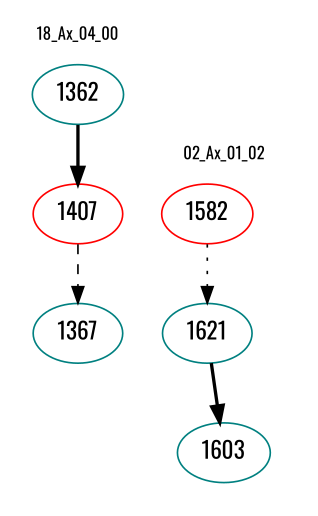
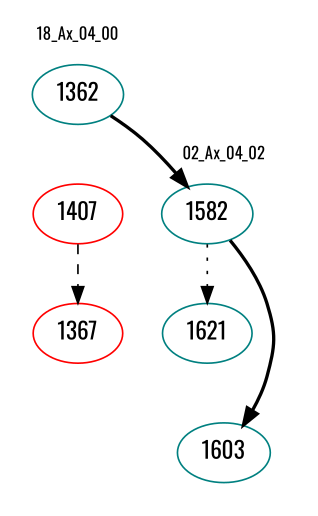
(78, 146) -> (160, 156)
(224, 155) -> (224, 155)
(207, 214) -> (207, 214)
(78, 333) -> (78, 333)
(214, 384) -> (272, 322)
